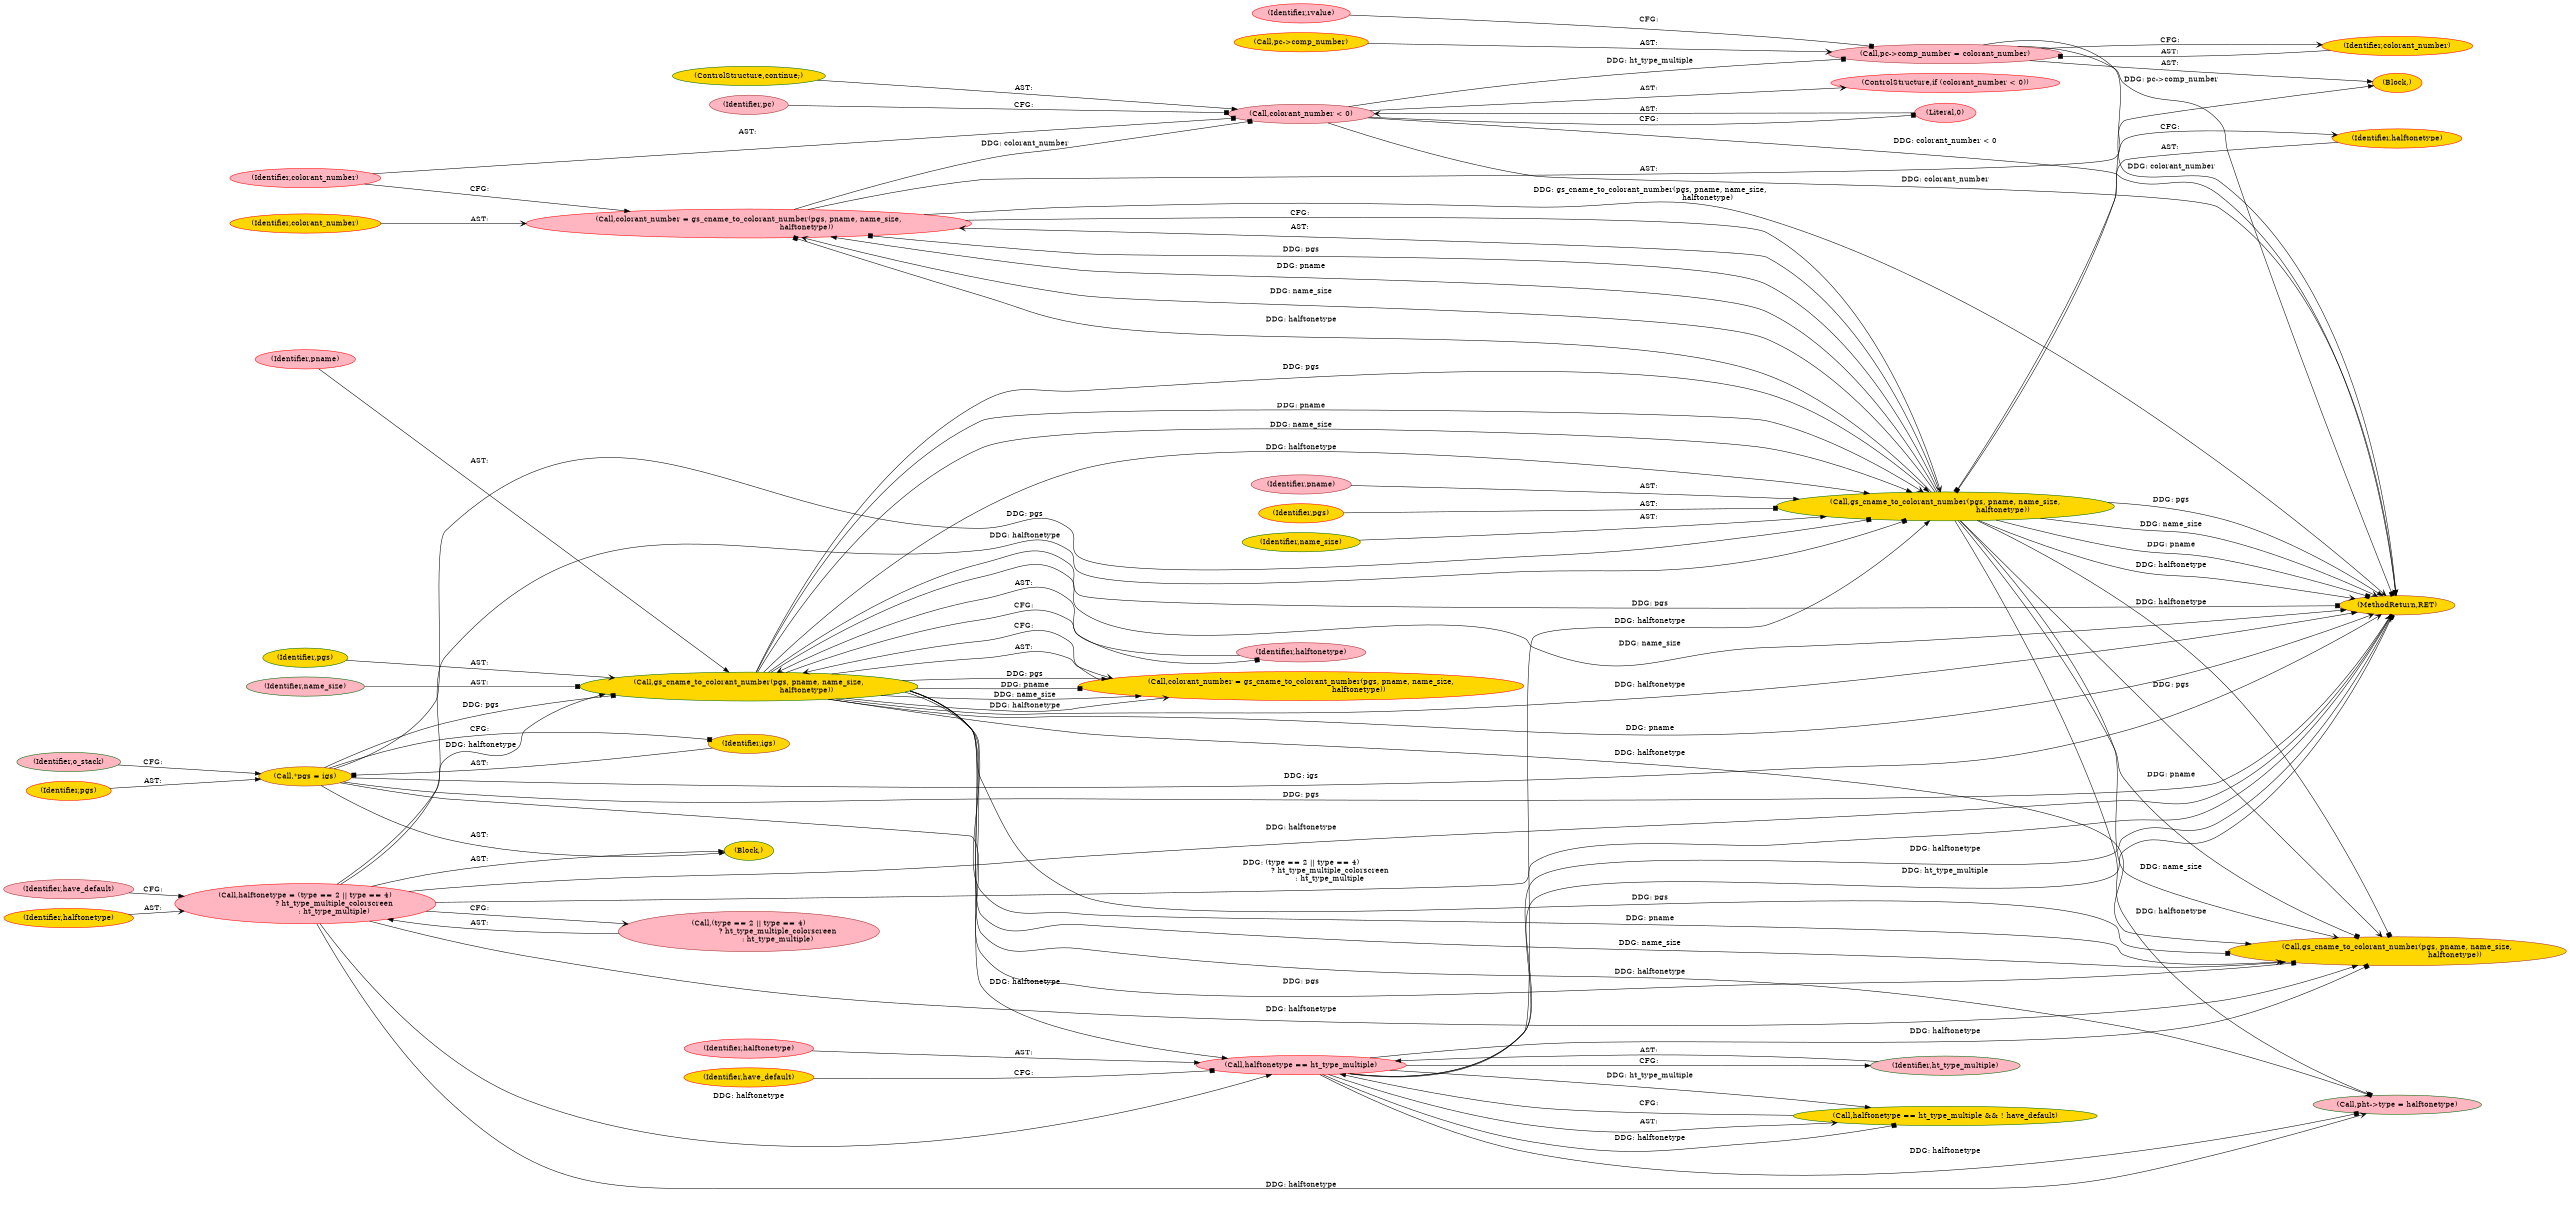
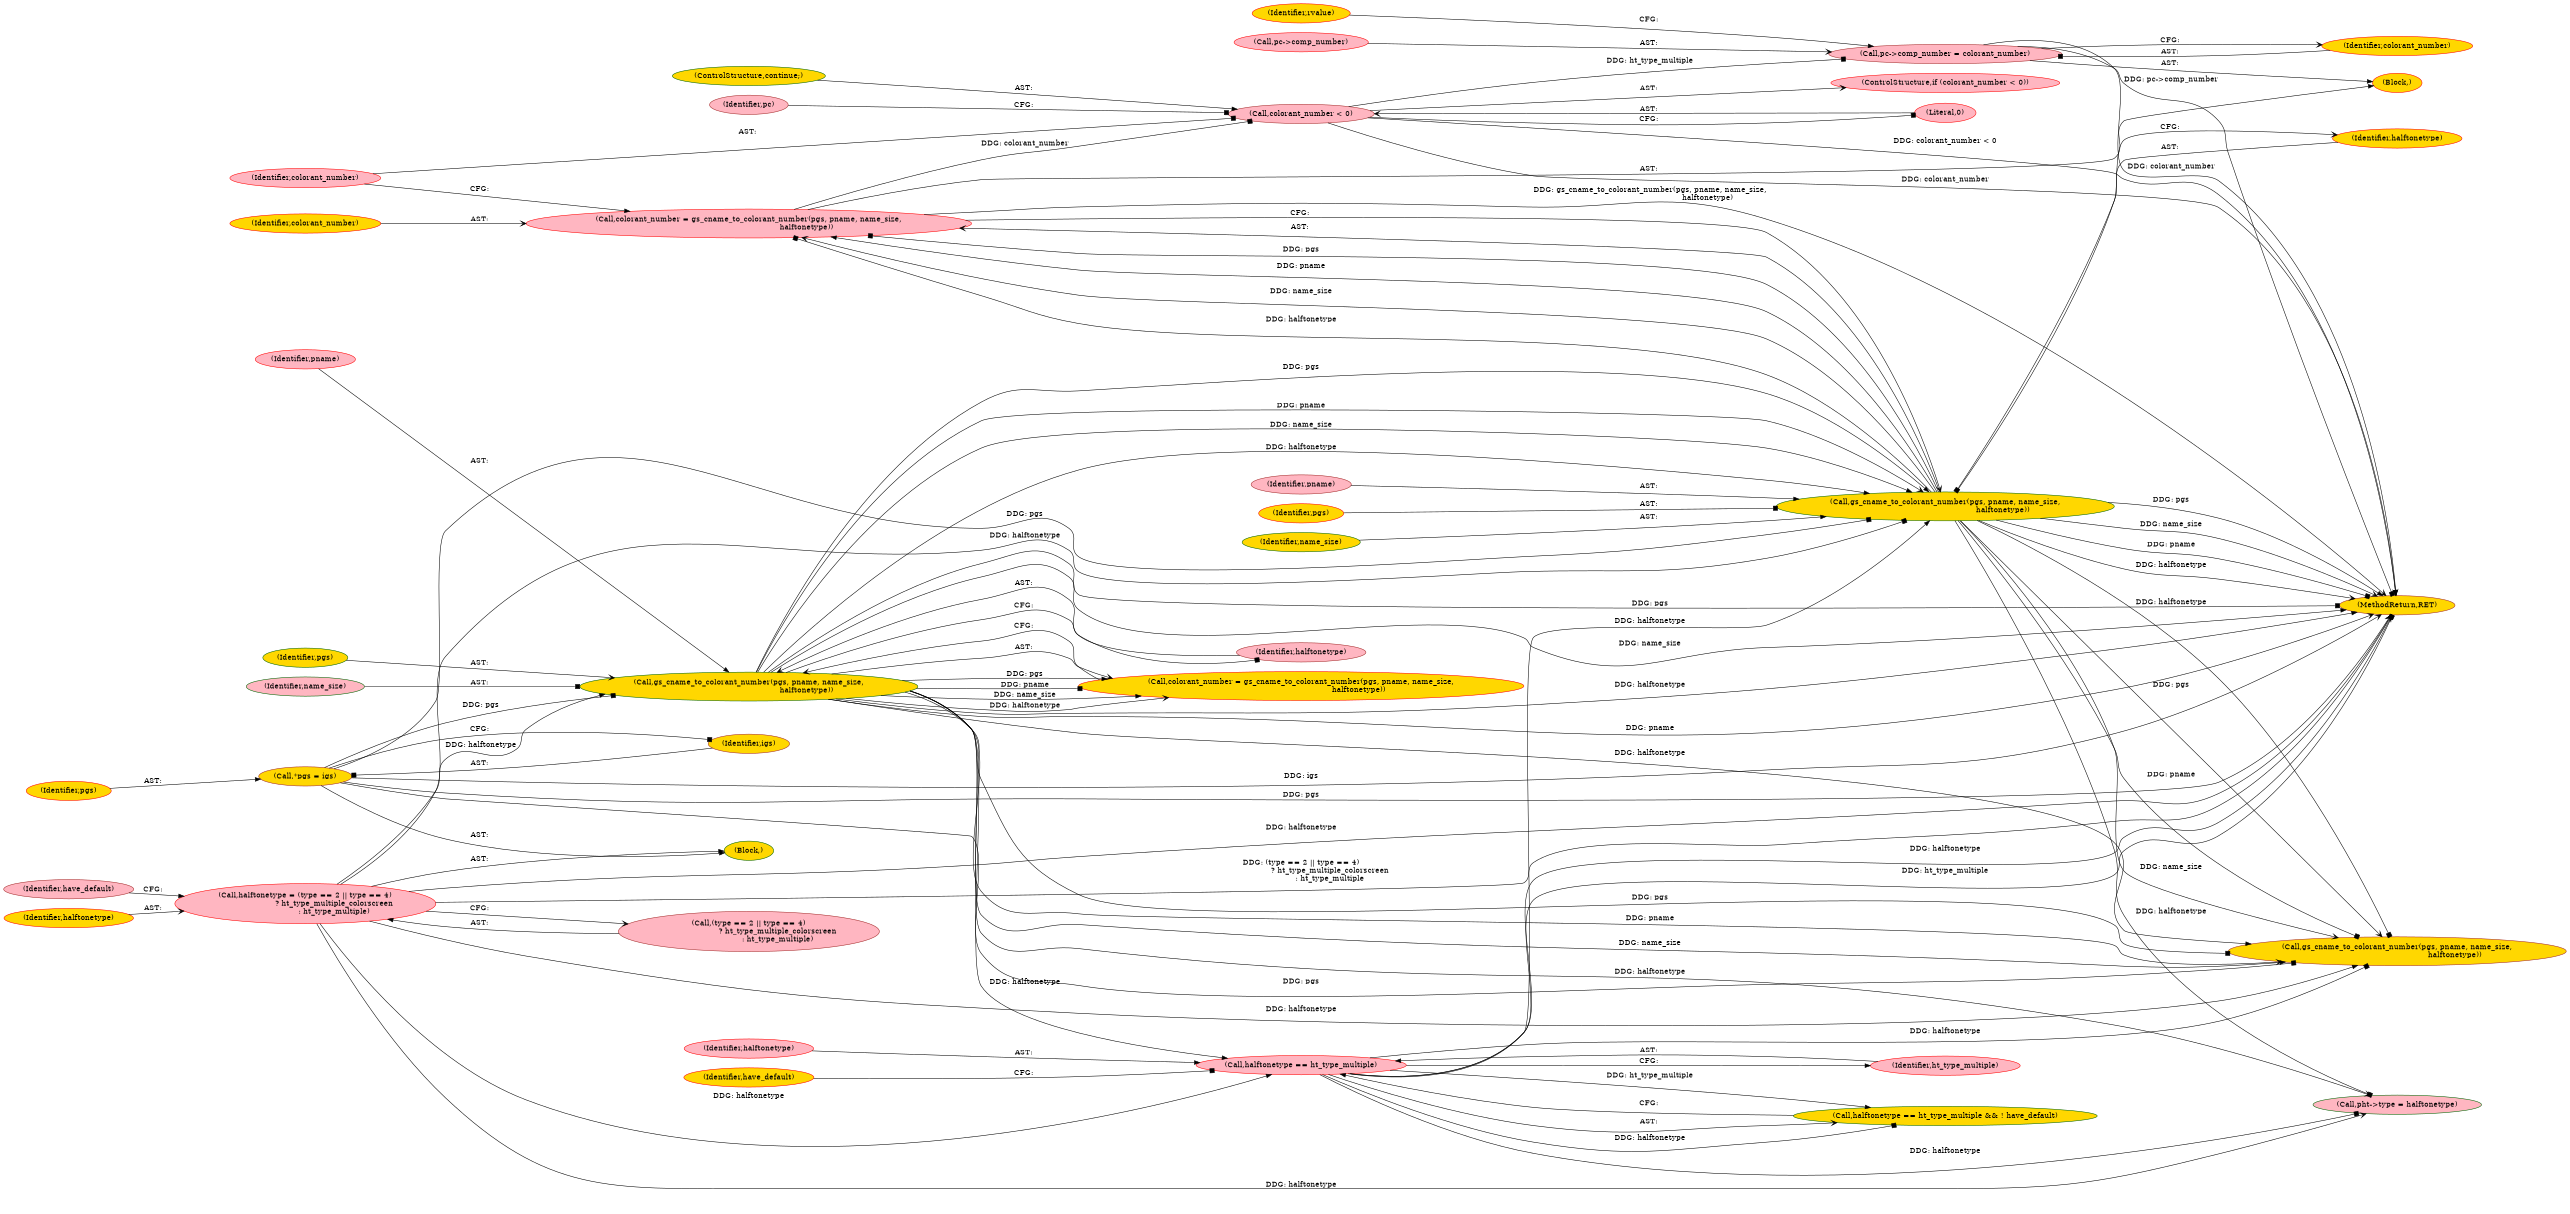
(1301, 13) -> (1301, 13)
(1609, 27) -> (1609, 27)
(1301, 42) -> (1301, 42)
(69, 762) -> none
(1945, 1066) -> (1945, 1066)
